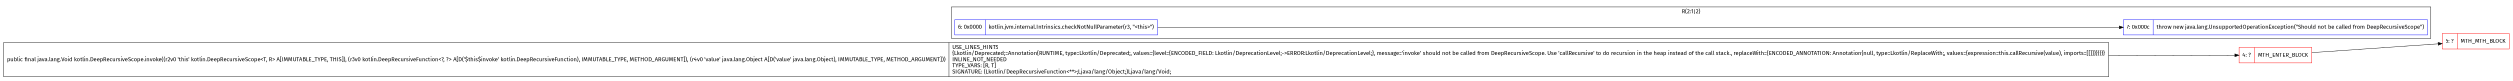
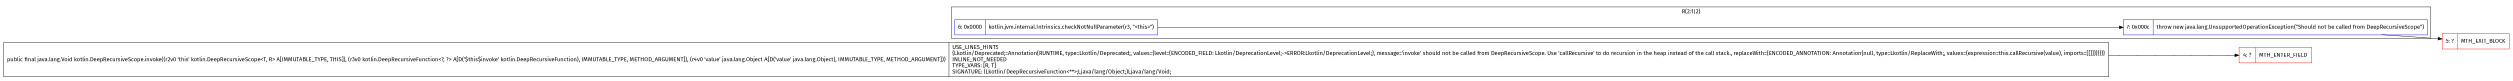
(2483, 41) -> (2483, 41)
(2375, 48) -> (2398, 36)
(2283, 55) -> (2283, 55)
